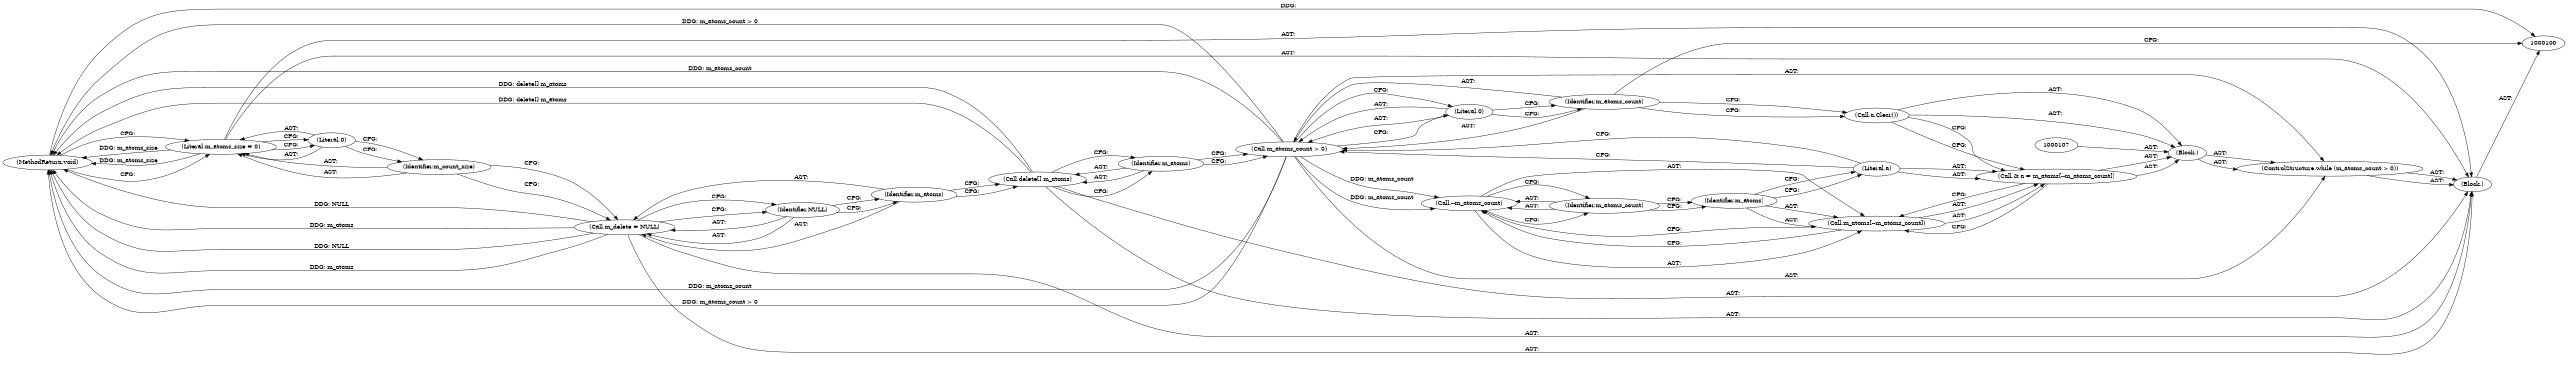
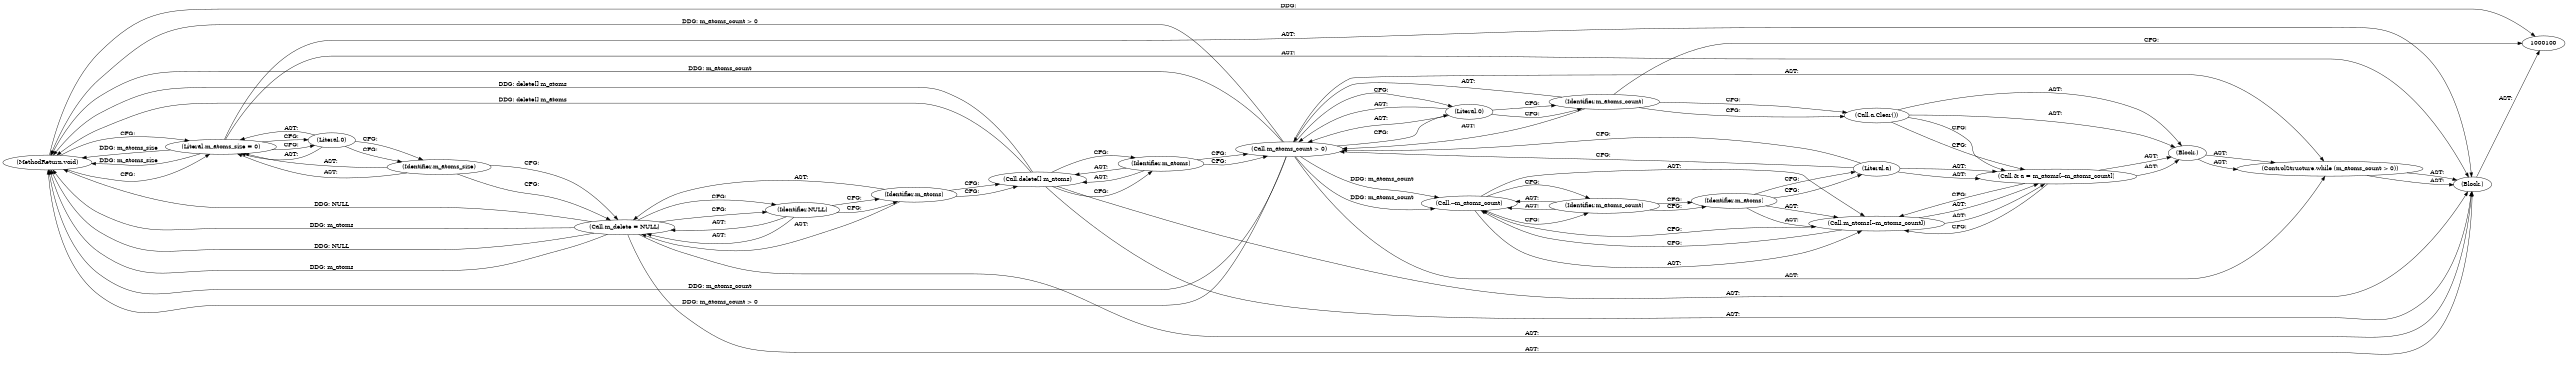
(2056, 145) -> none
(439, 167) -> (439, 167)
